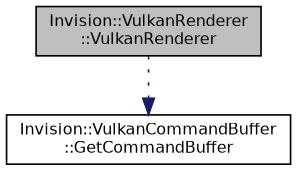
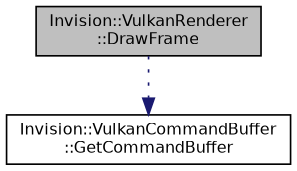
(149, 31) -> (149, 31)
